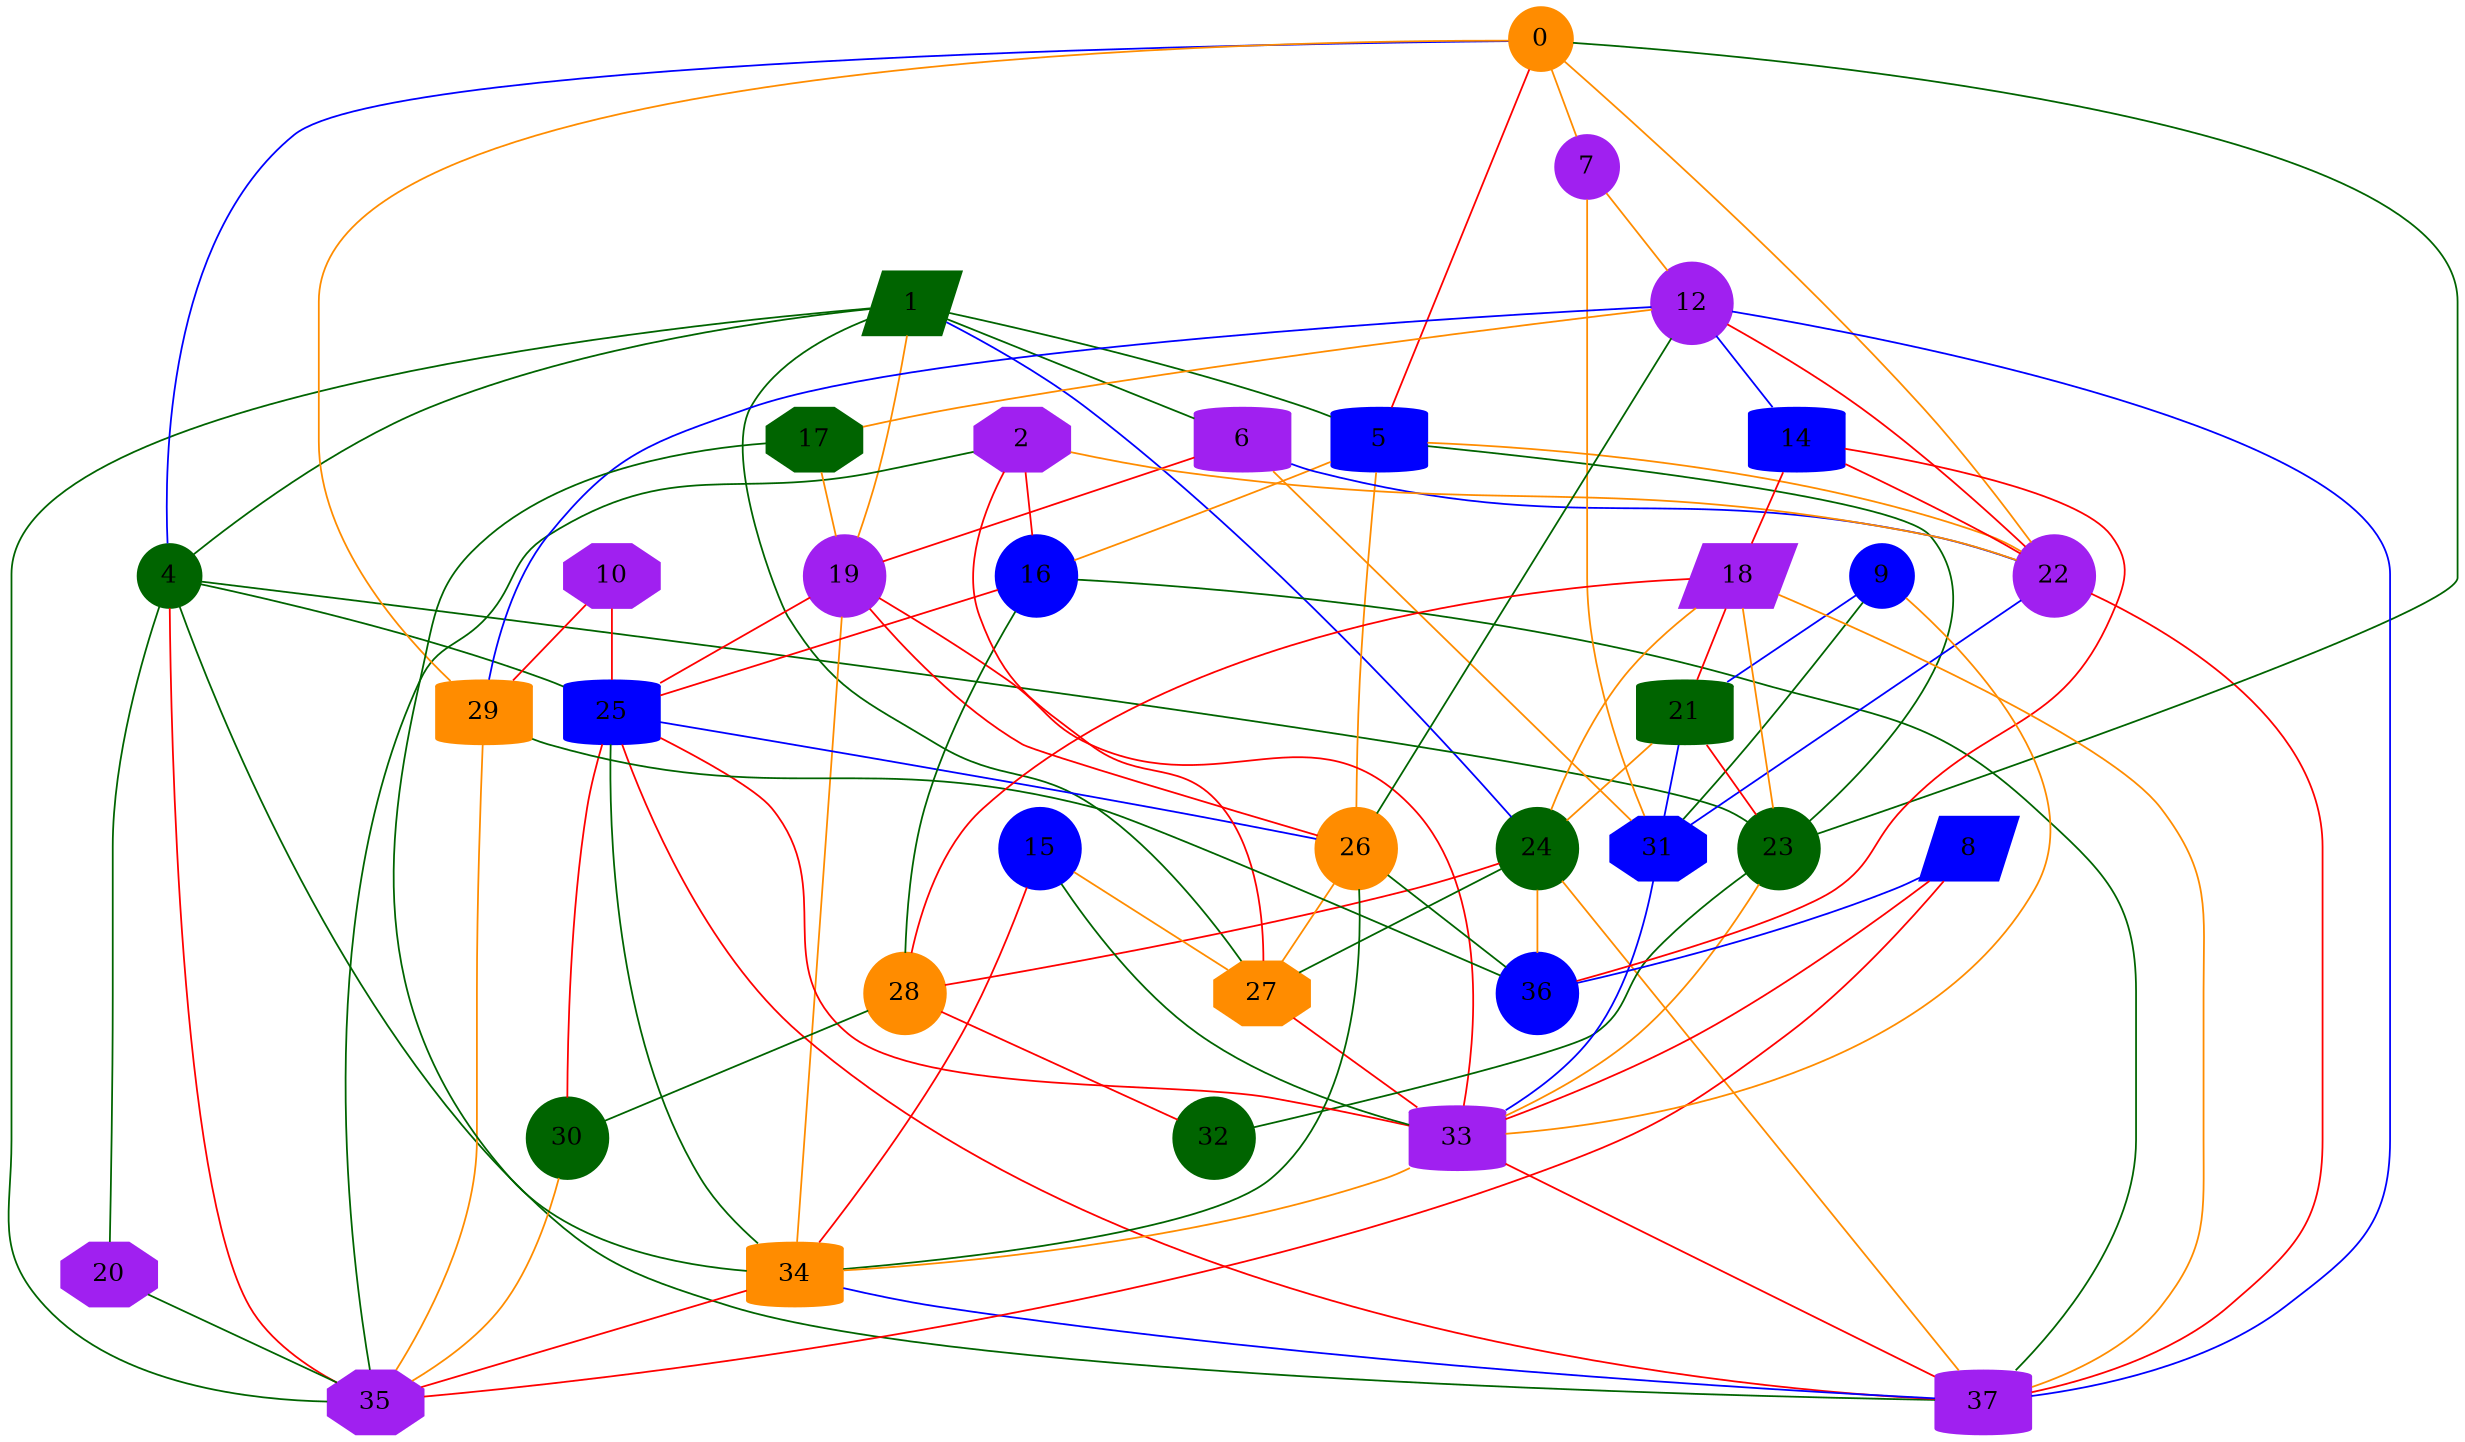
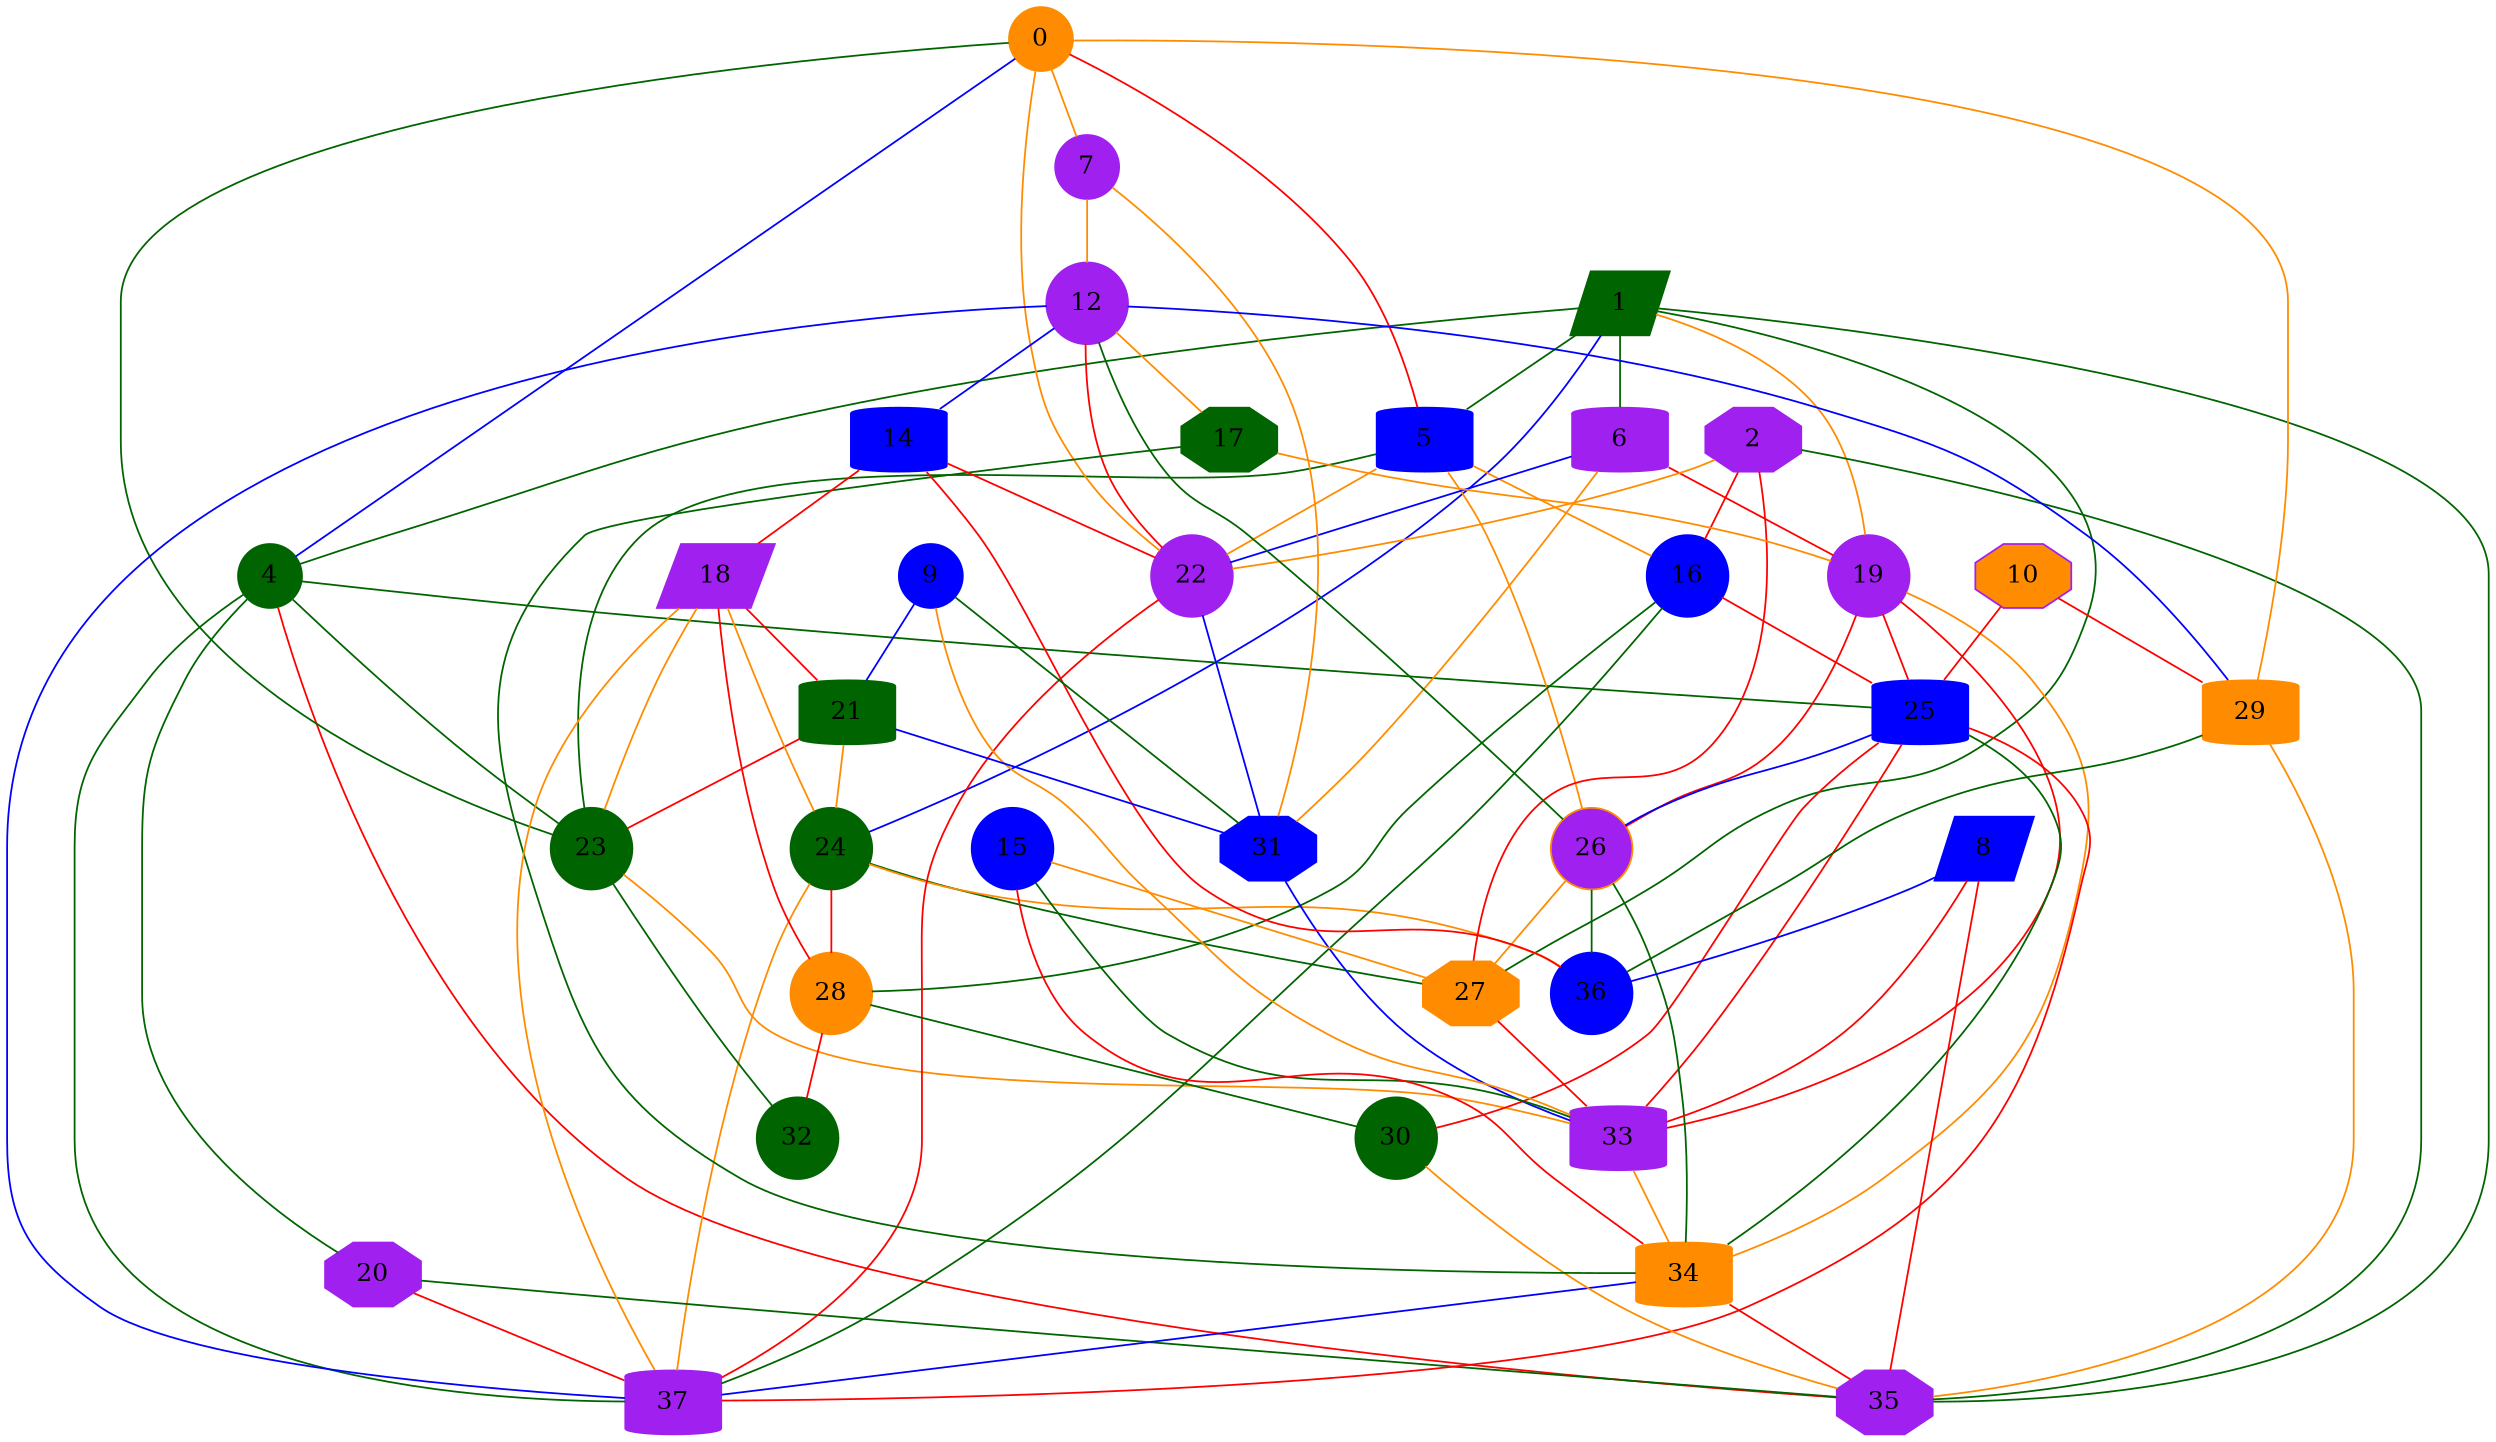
(612, 576) -> (2023, 576)
(1356, 849) -> (1592, 849)
(1720, 1270) -> (519, 1337)
